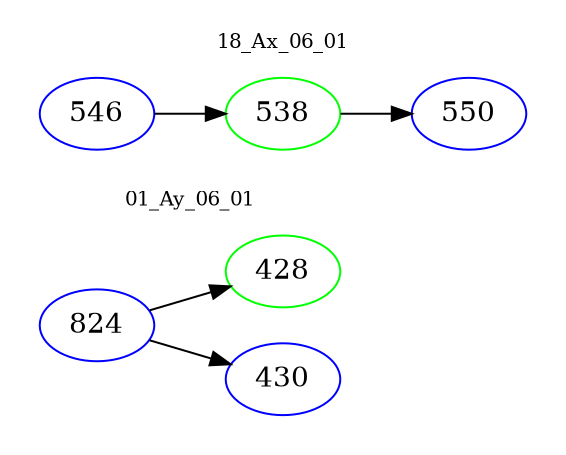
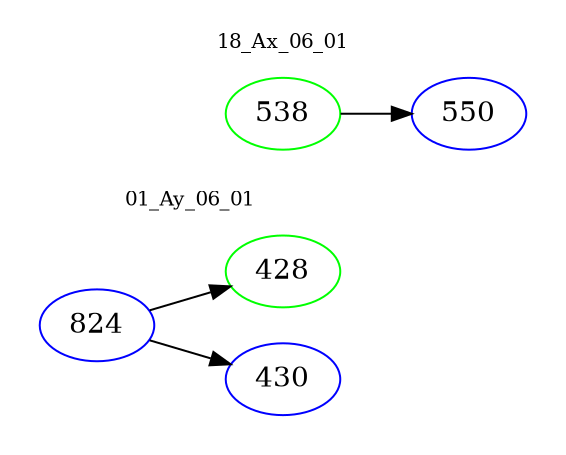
(97, 114) -> none
